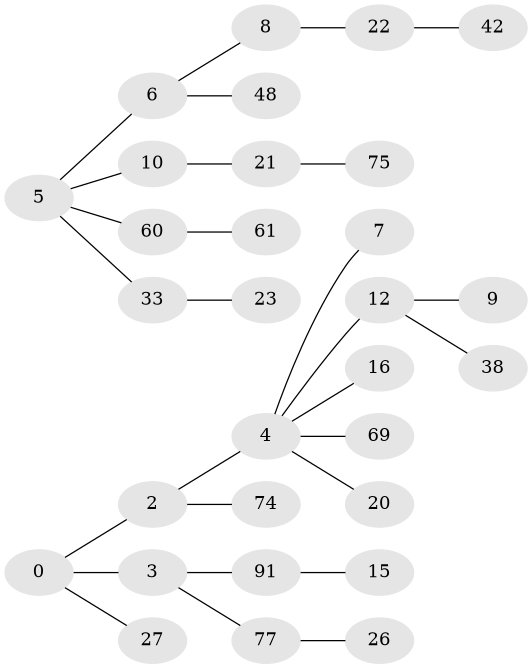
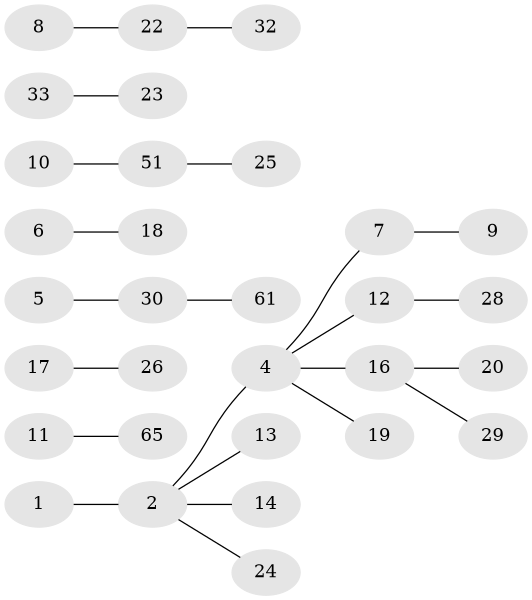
(493, 28) -> (266, 28)
(209, 62) -> none
(266, 96) -> (153, 232)
(96, 147) -> none
(266, 164) -> (153, 164)
(380, 164) -> (266, 164)
(96, 181) -> none
(153, 232) -> (153, 300)
(96, 249) -> none
(437, 300) -> (437, 232)
(493, 368) -> (493, 300)
none -> (266, 436)
(380, 436) -> (380, 436)
none -> (493, 436)
(323, 470) -> (437, 368)
(266, 504) -> (266, 504)
(39, 573) -> (39, 504)
(153, 573) -> none
(266, 573) -> (39, 436)
none -> (266, 573)
(380, 573) -> (153, 436)
(153, 641) -> none
(266, 641) -> (39, 368)
